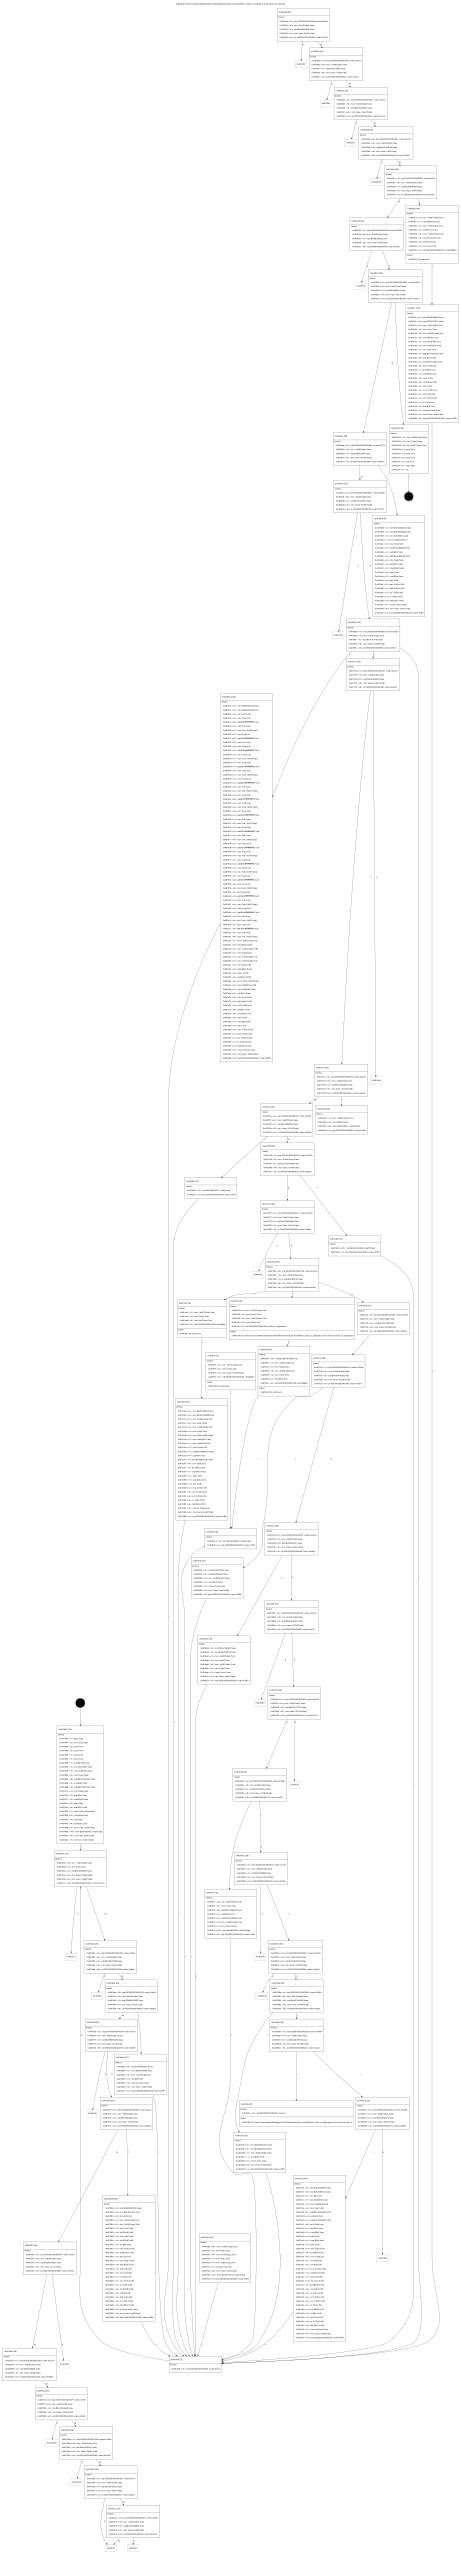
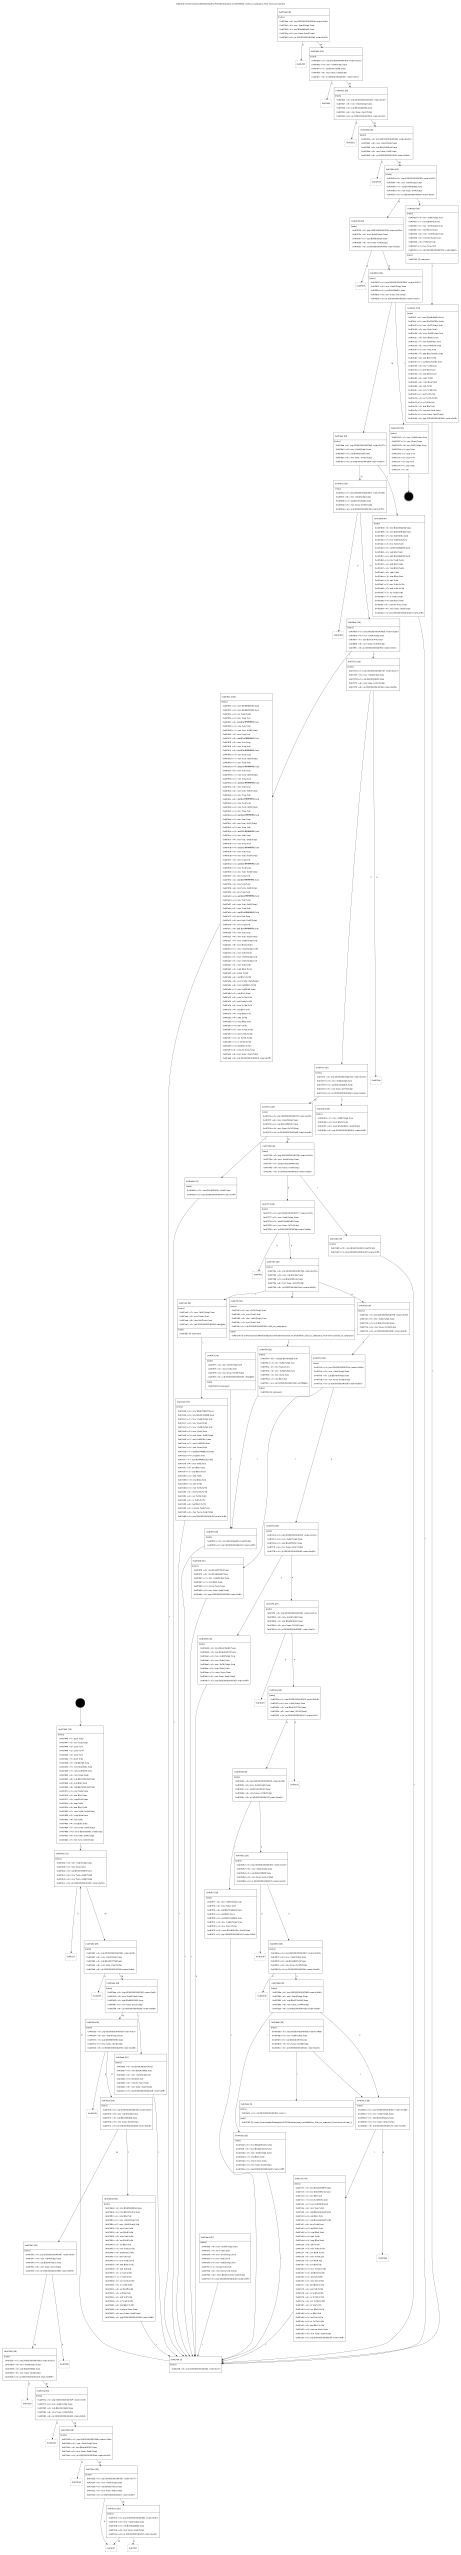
(418, 1589) -> (424, 1579)
(296, 2015) -> (357, 2049)
none -> (27, 2404)
